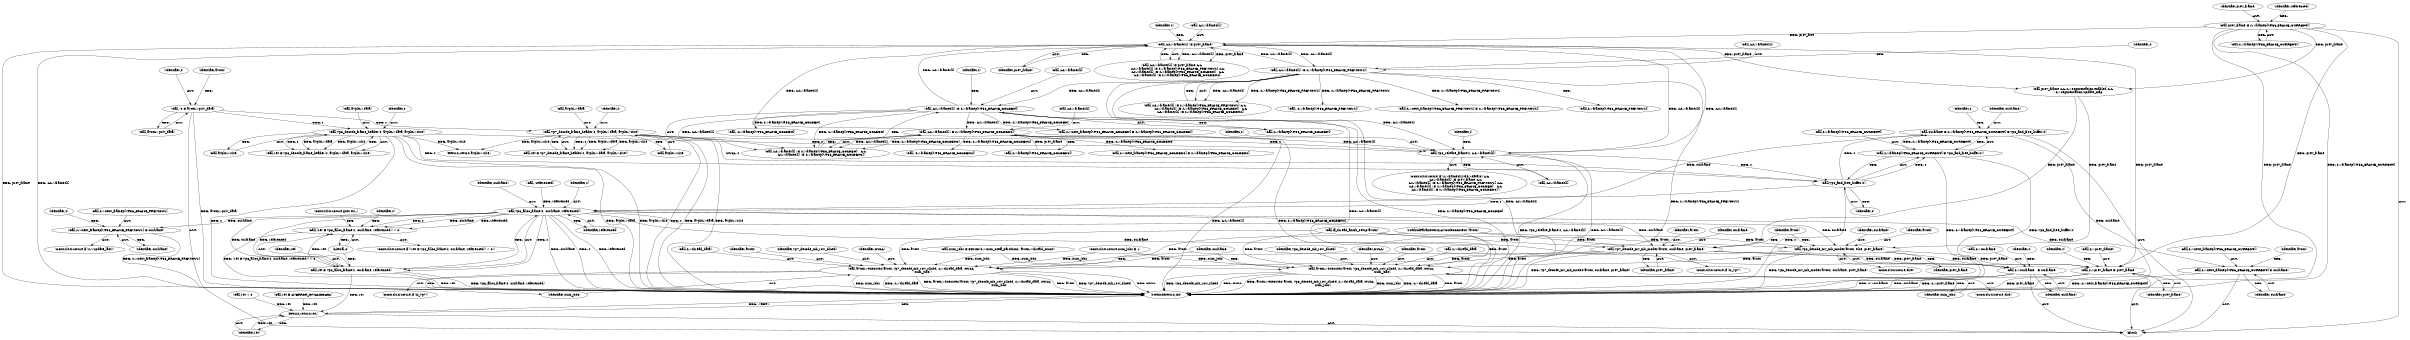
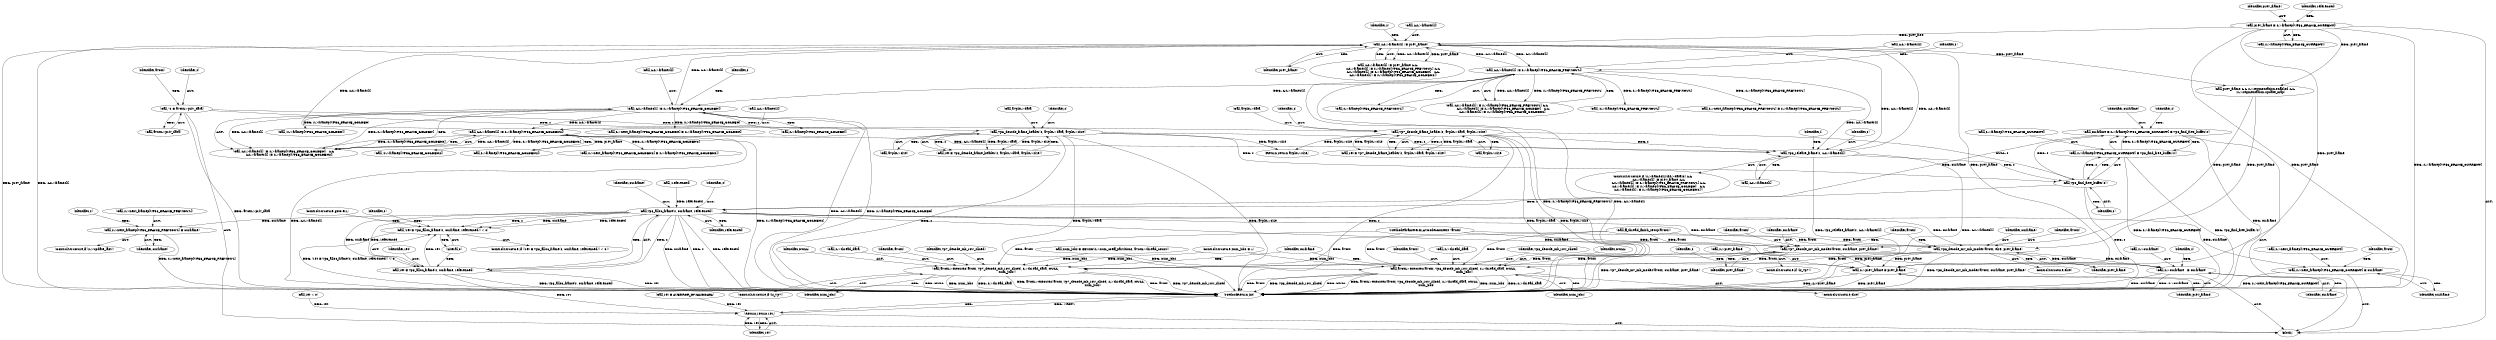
none -> (1452, 94)
(1142, 123) -> (754, 123)
(2138, 290) -> none
